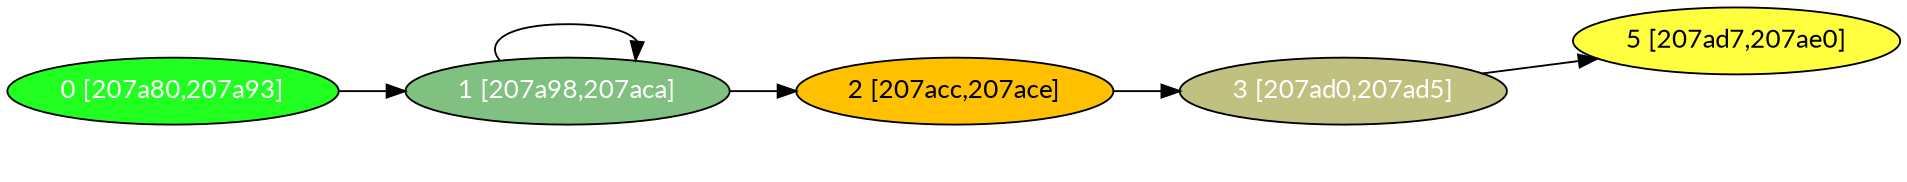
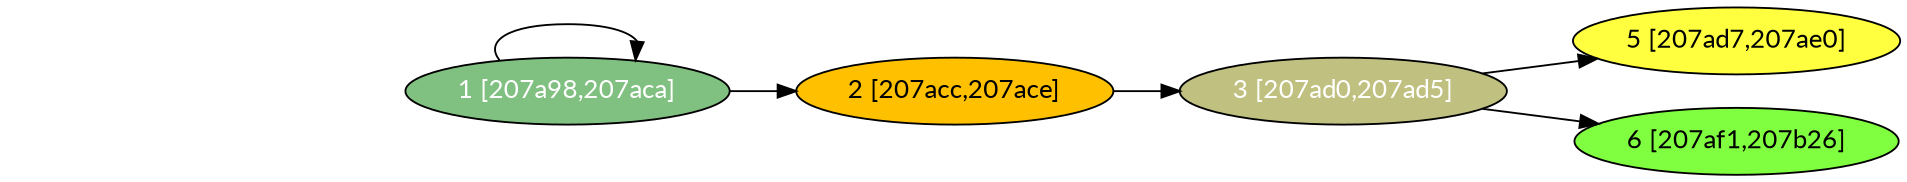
(173, 91) -> none
none -> (1737, 141)
